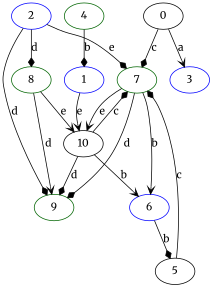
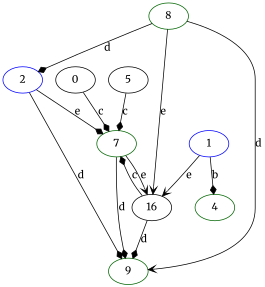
(31, 44) -> (99, 45)
(84, 44) -> (212, 171)
(190, 80) -> none
(83, 144) -> (152, 208)
(149, 208) -> none
